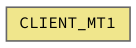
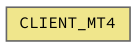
(68, 24) -> (68, 24)
